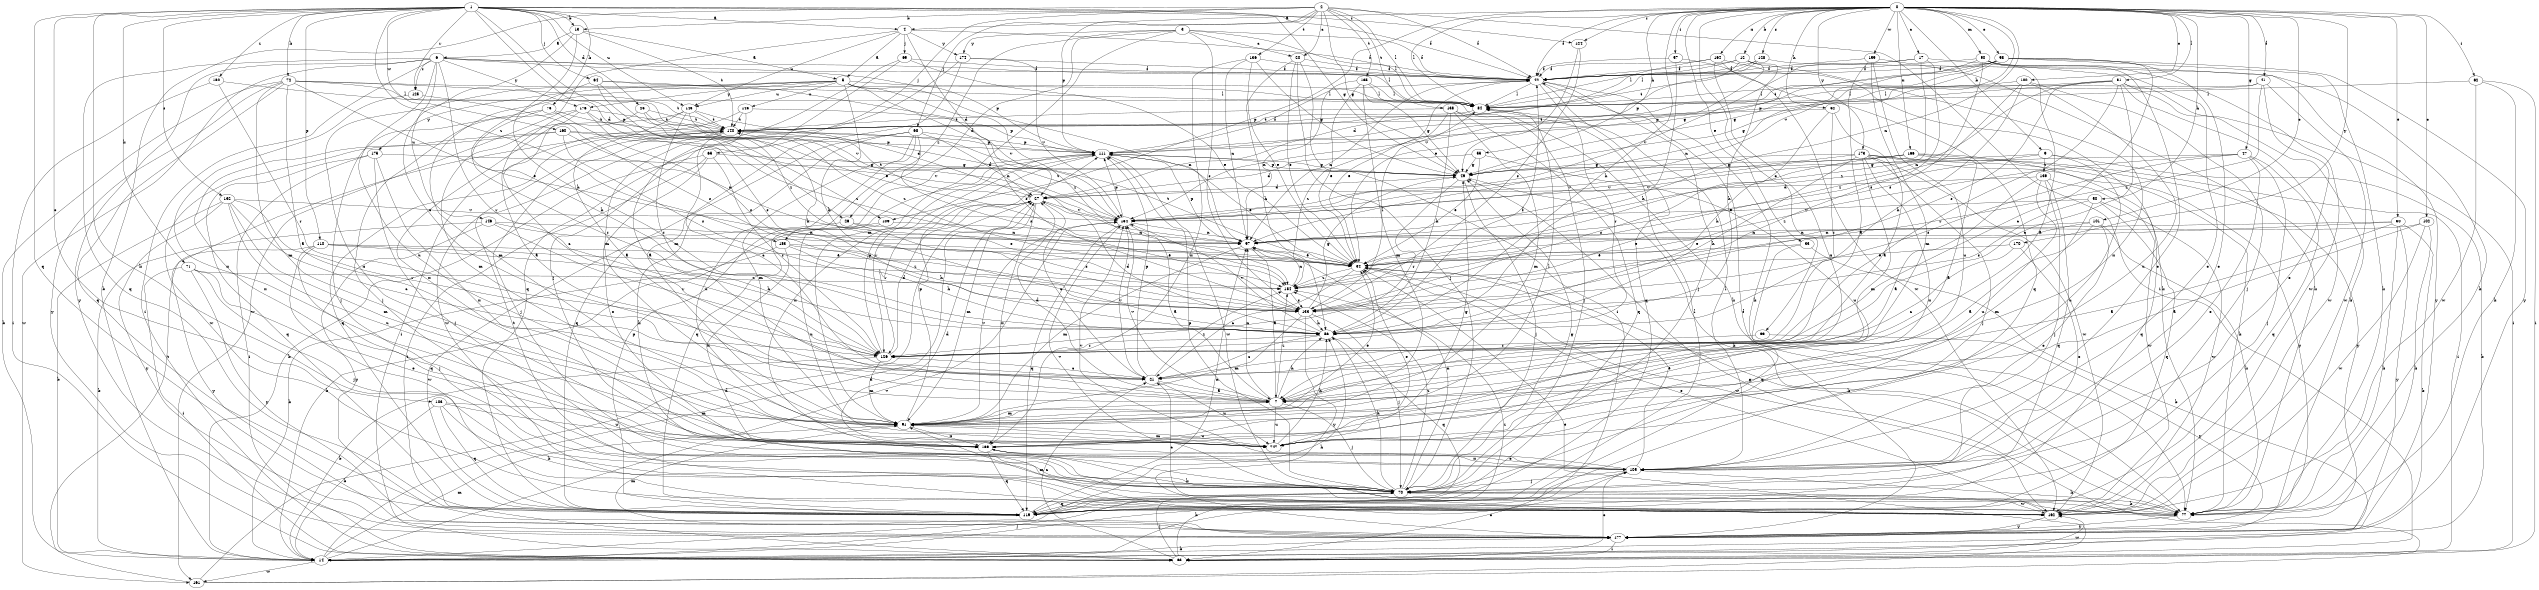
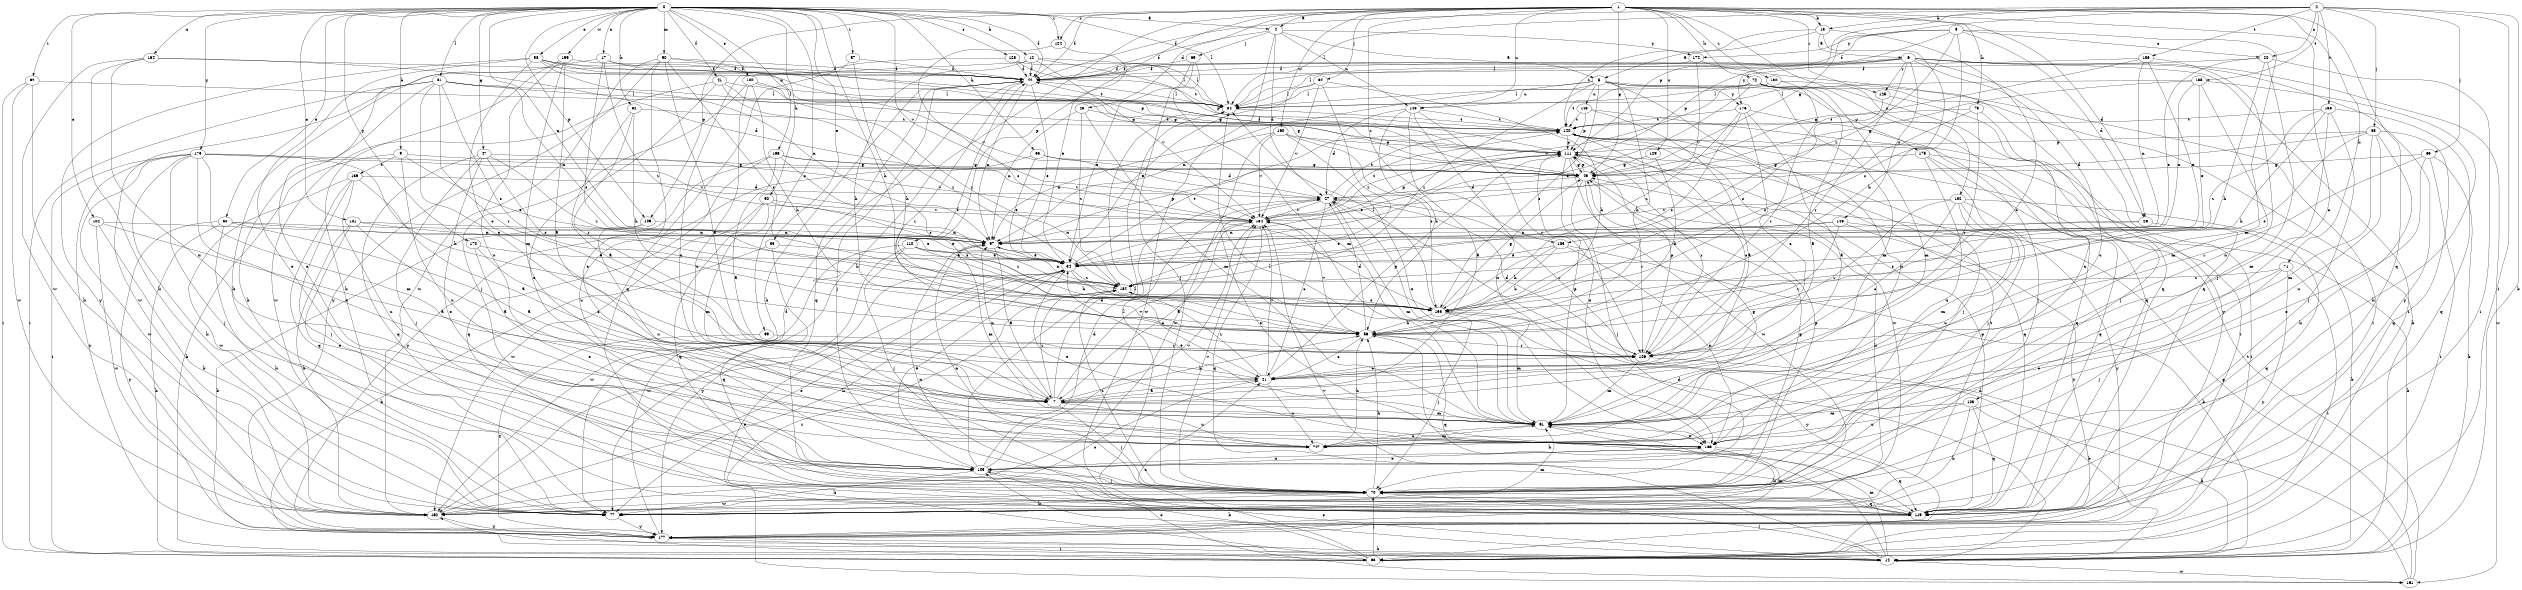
none -> (1653, 154)
(2367, 188) -> none
(665, 243) -> none
